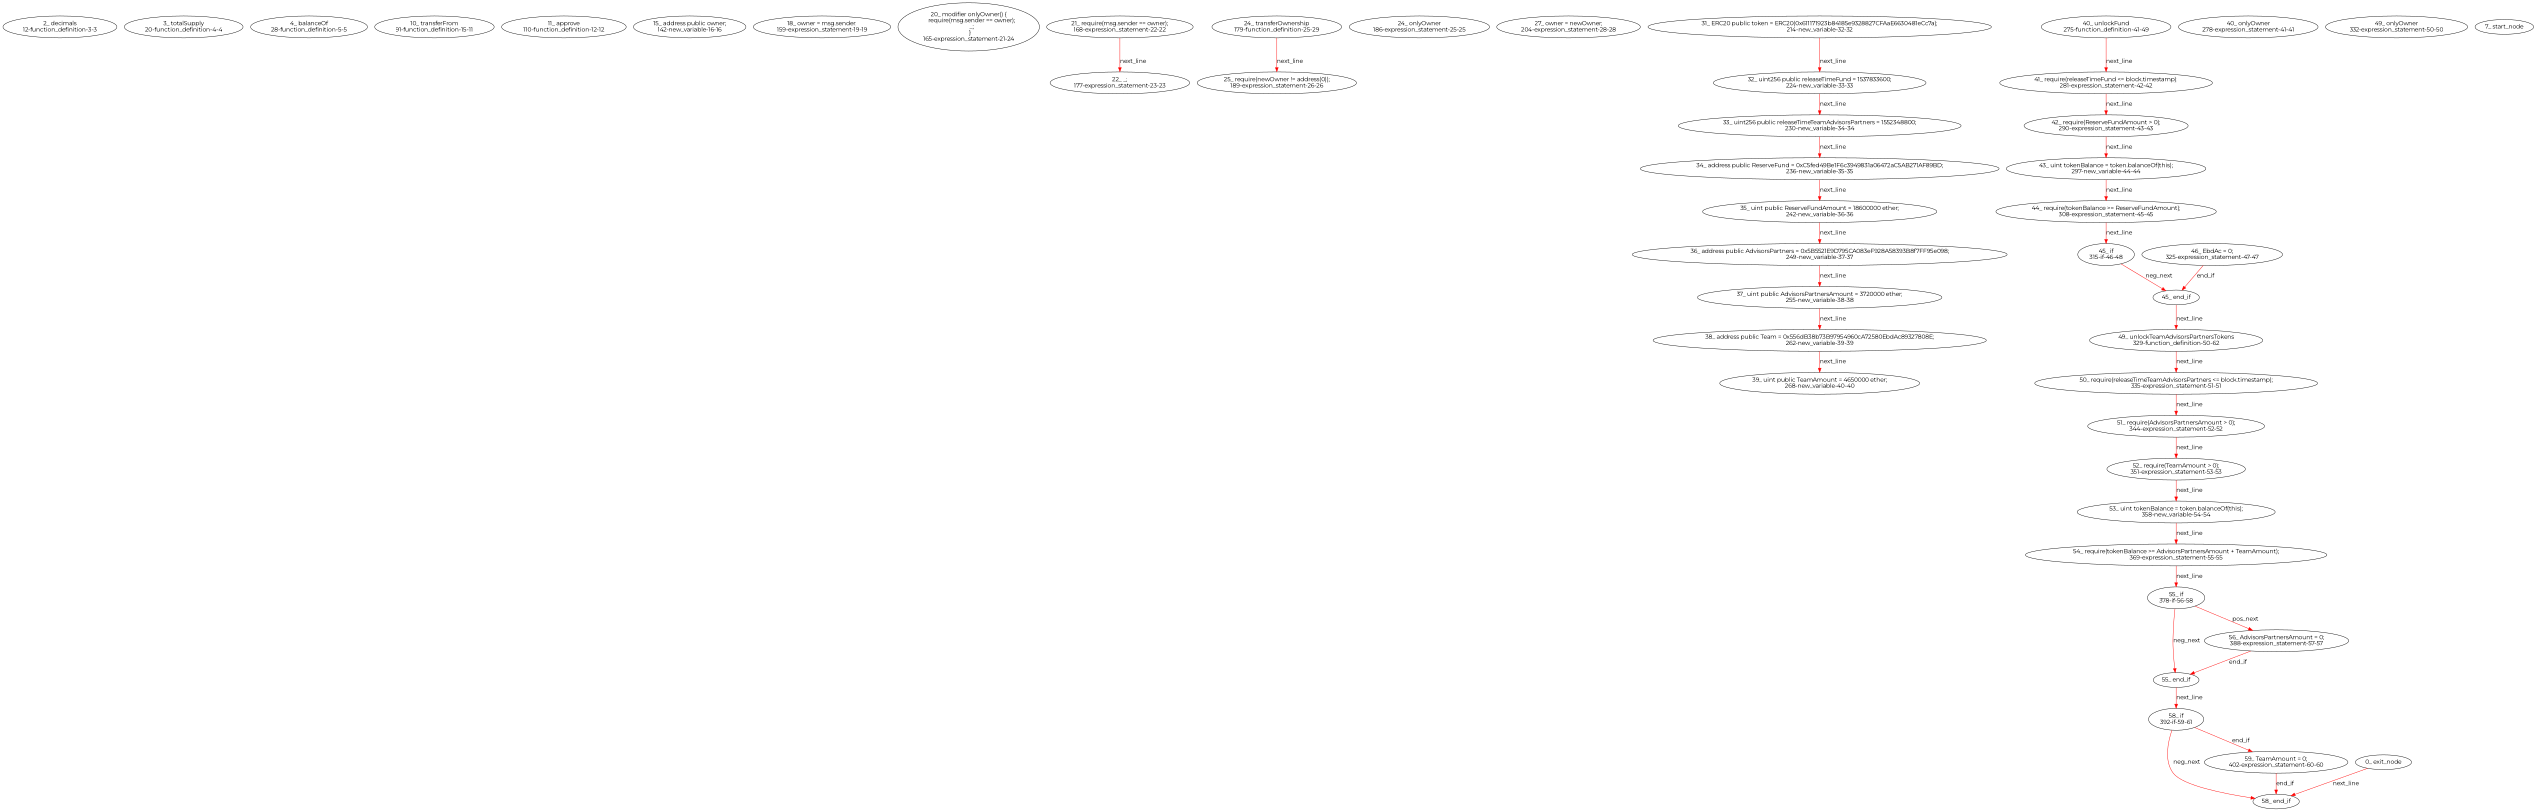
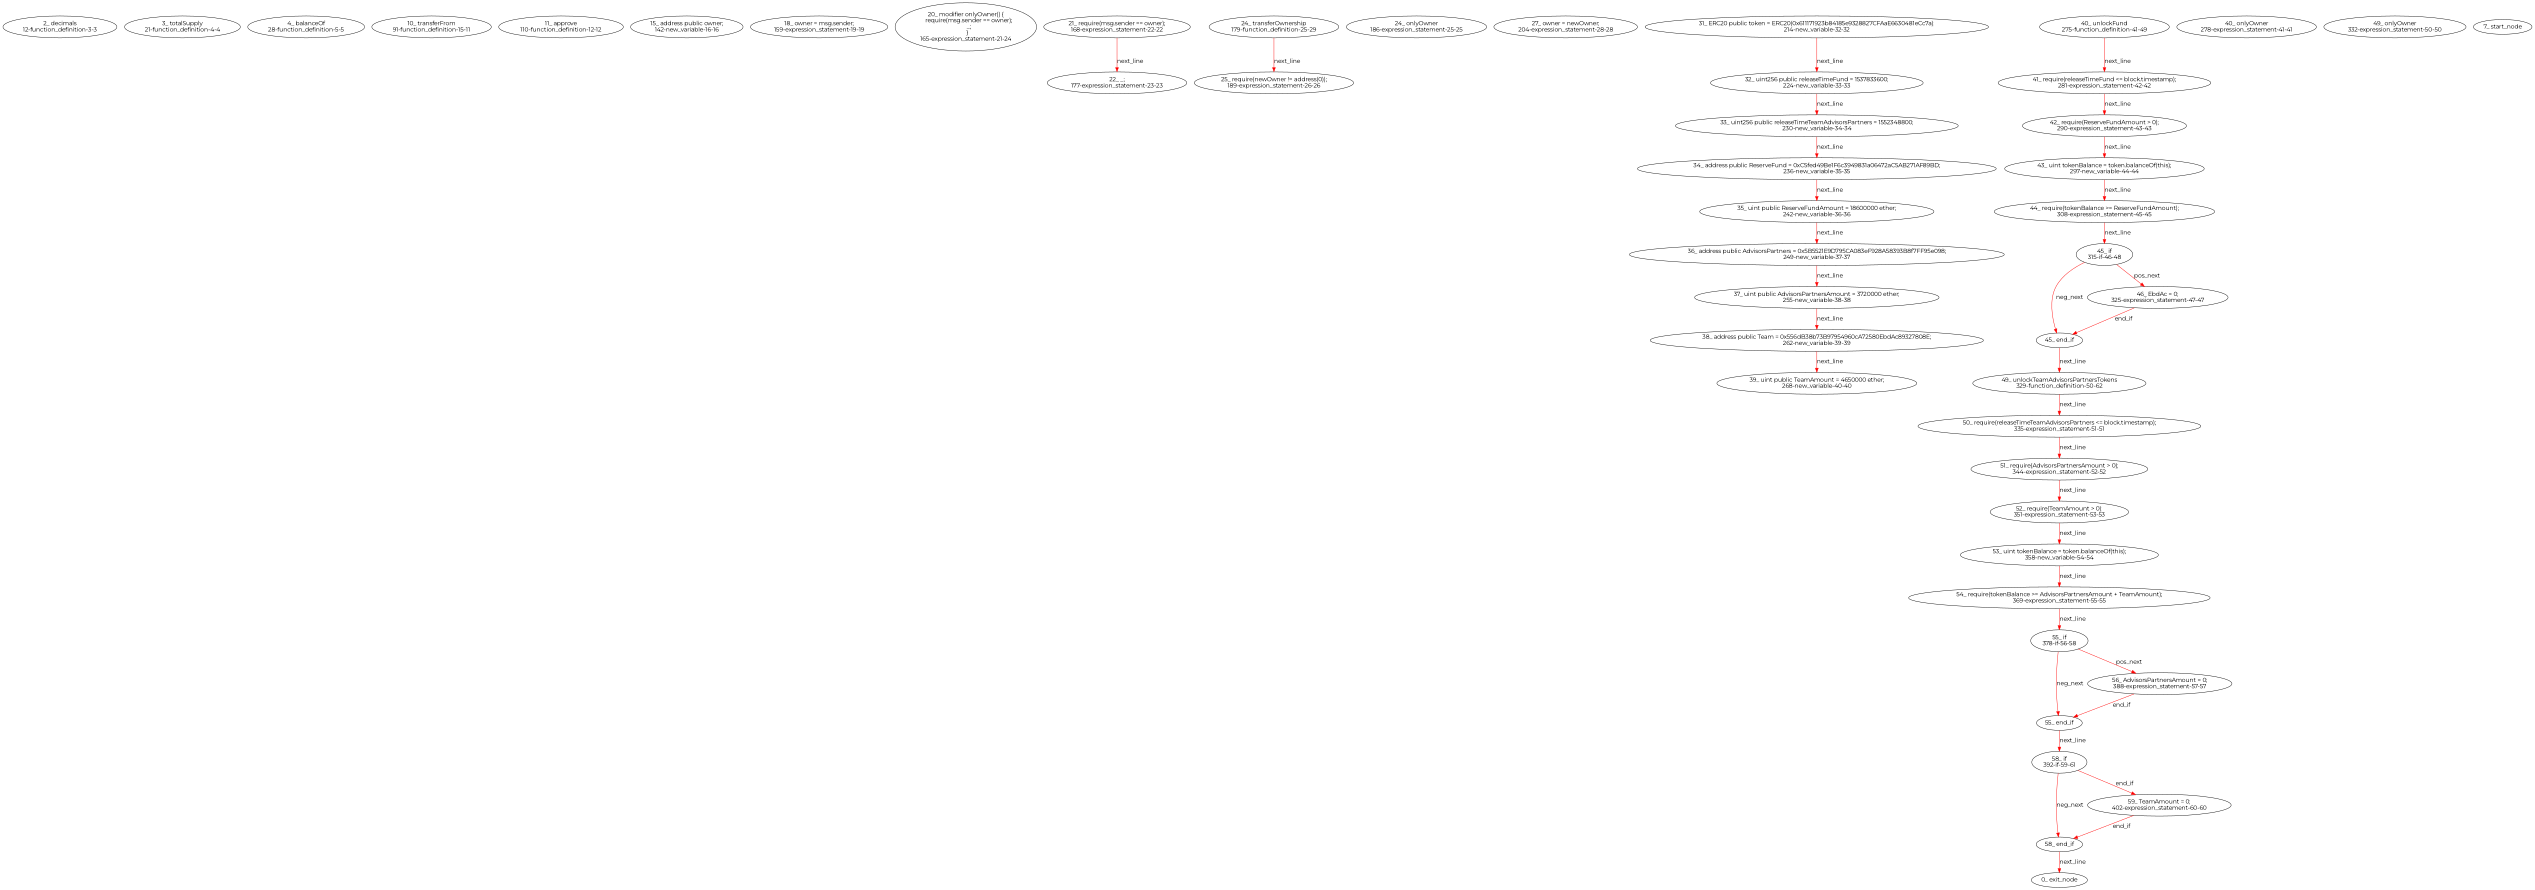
(184, 27) -> (182, 27)
none -> (2129, 274)
(2331, 781) -> (2059, 860)
